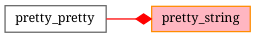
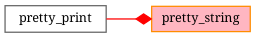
(56, 19) -> (56, 19)
